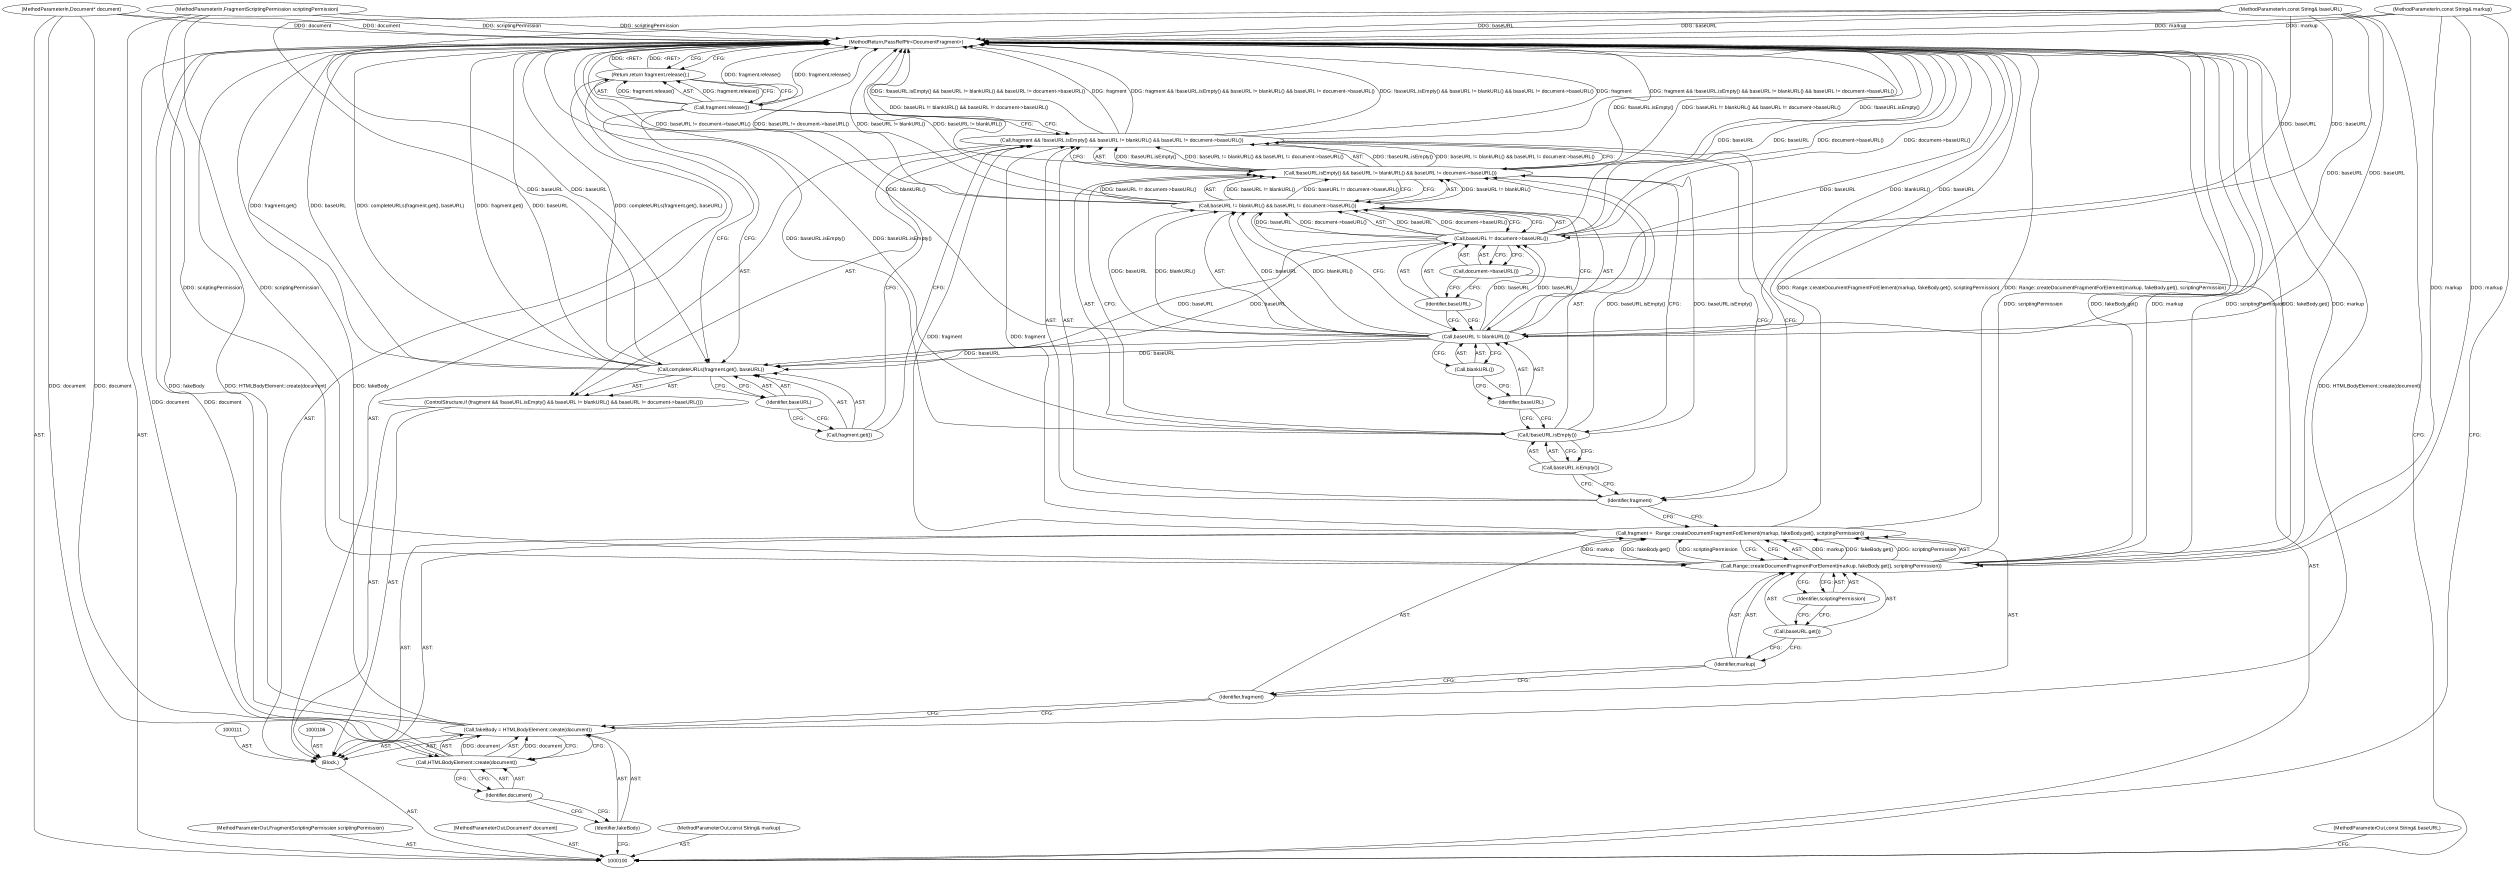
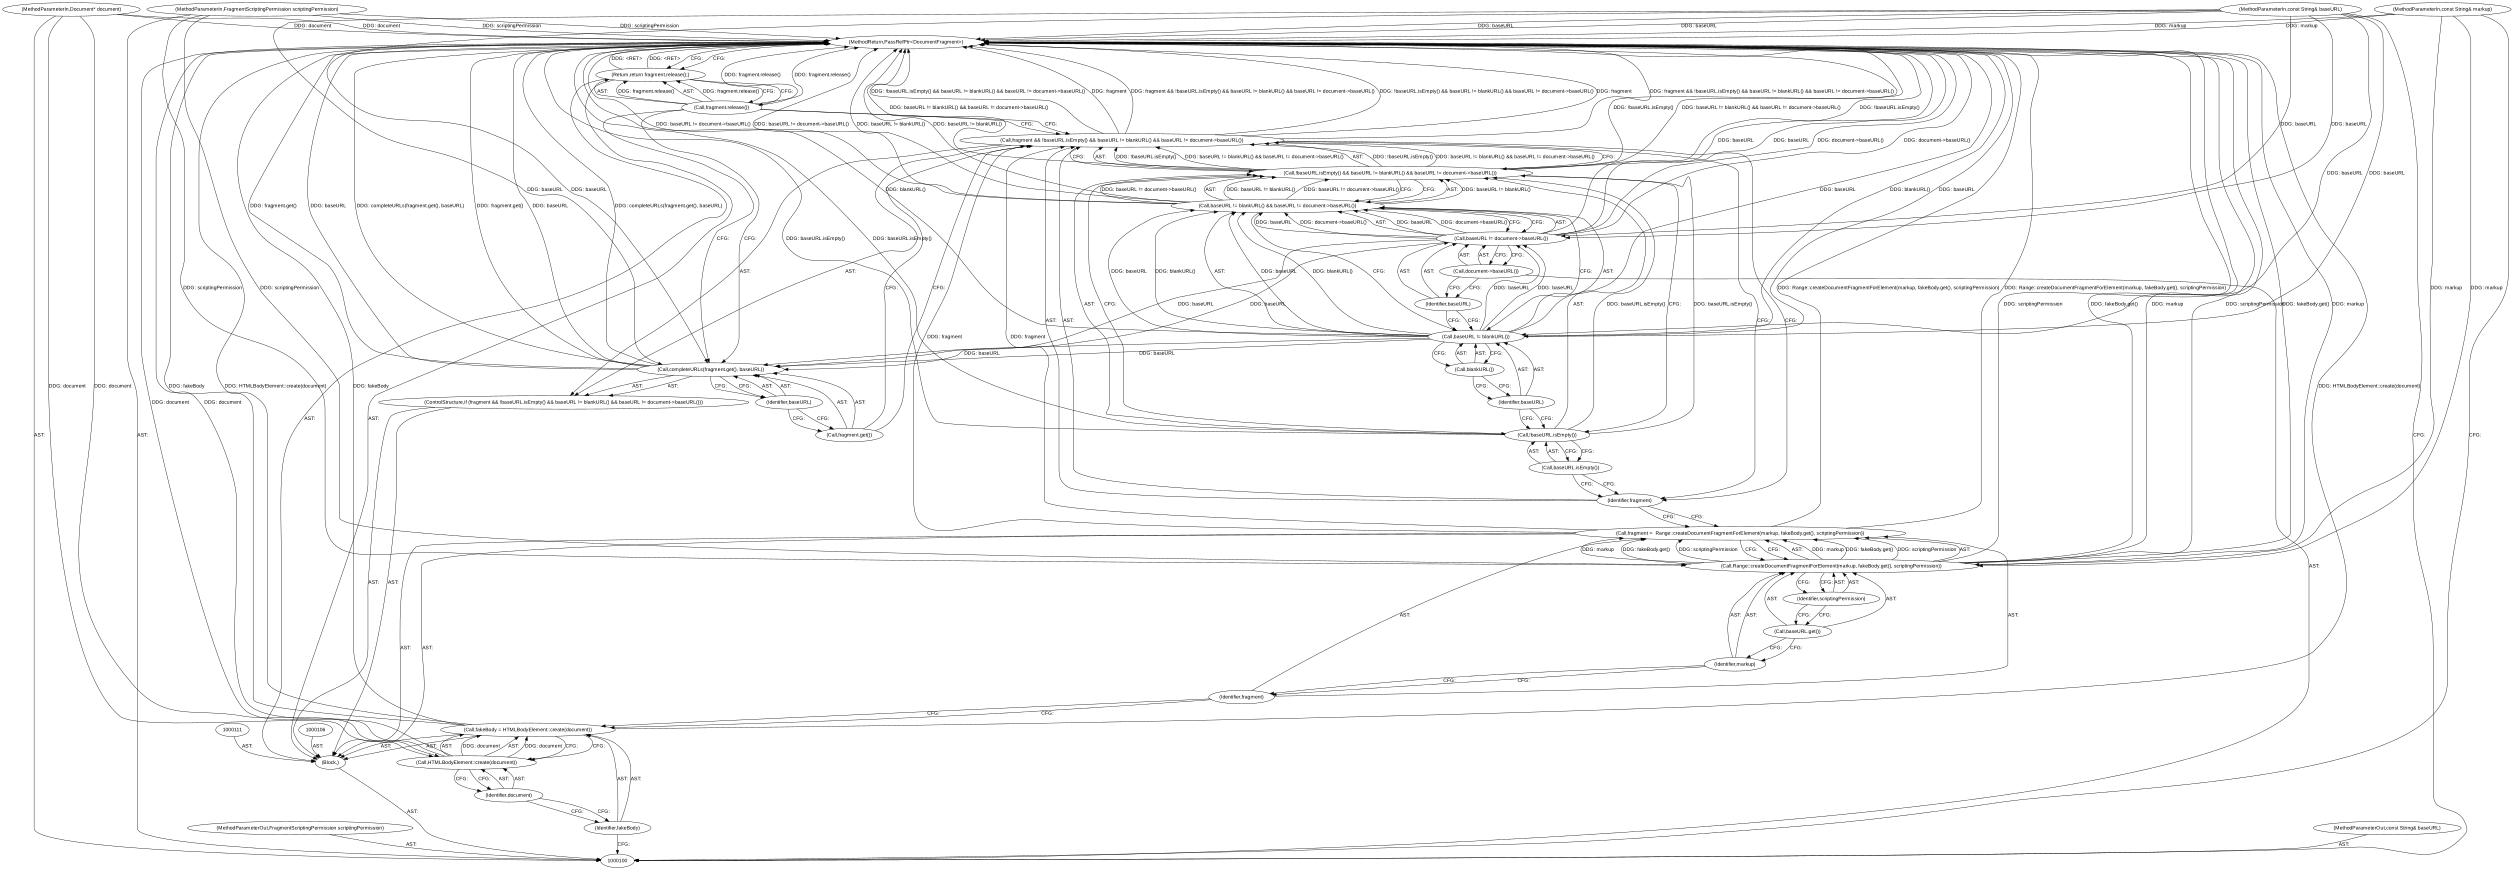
(506, 828) -> none
(729, 828) -> none
(2345, 844) -> (2345, 844)
